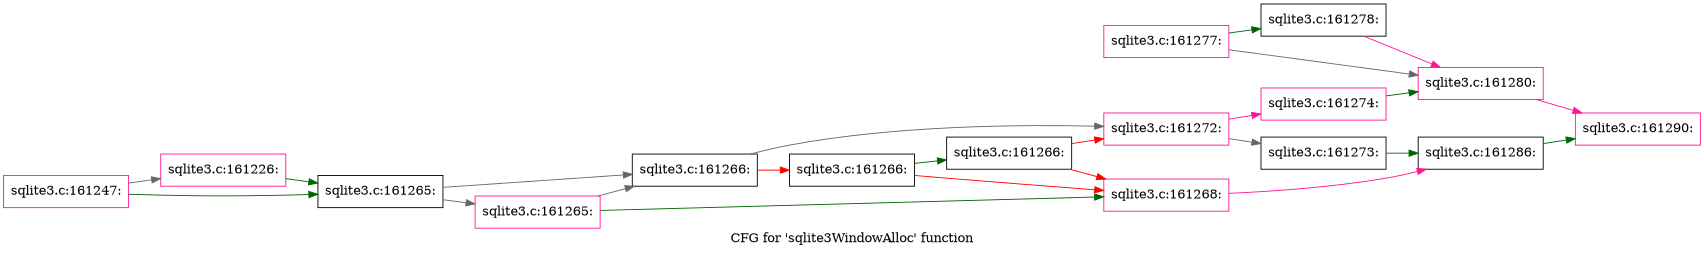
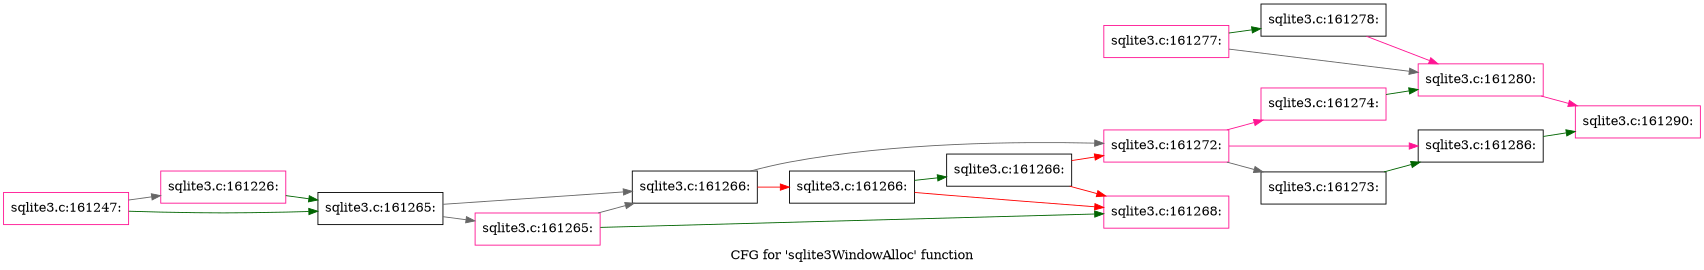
(1324, 186) -> (1319, 146)
